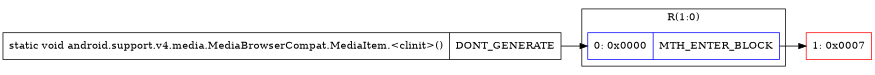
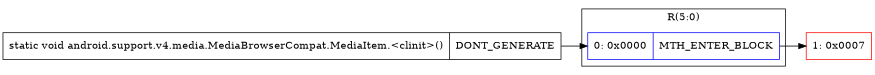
(684, 17) -> (684, 17)
